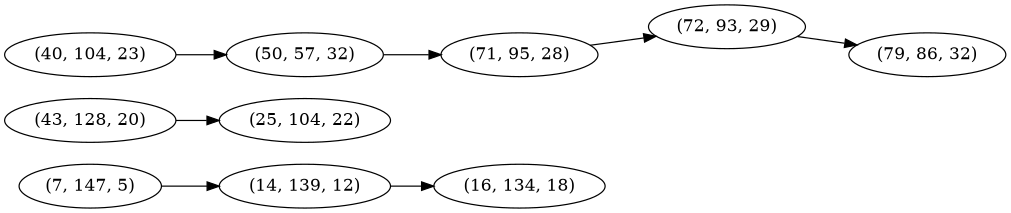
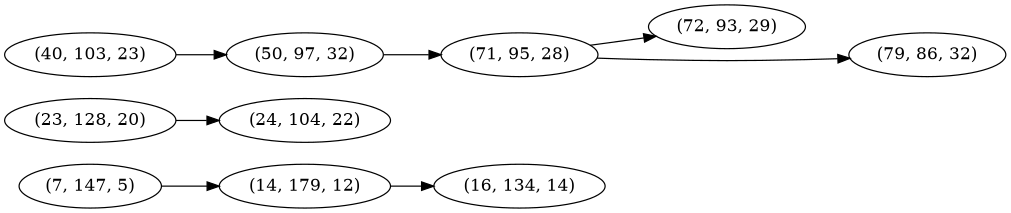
(821, 40) -> (717, 61)
(90, 55) -> (90, 55)
(305, 55) -> (305, 55)
(90, 120) -> (90, 120)
(305, 120) -> (305, 120)
(305, 186) -> (305, 186)
(519, 186) -> (519, 186)
